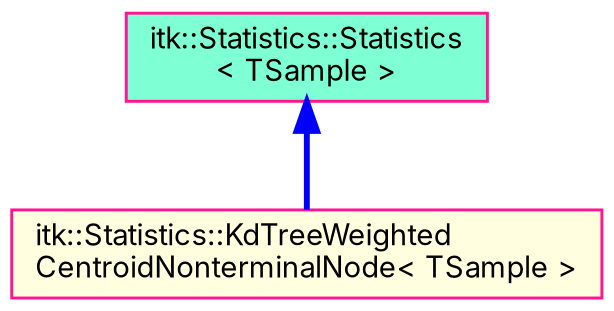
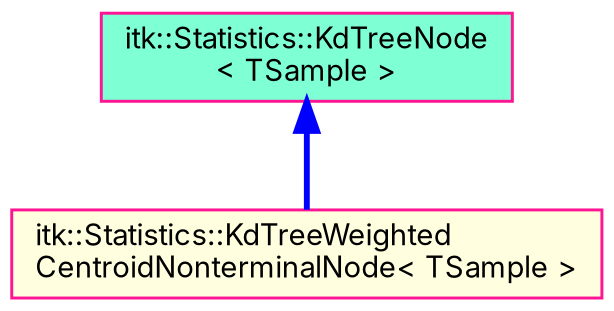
(307, 57) -> (307, 57)
